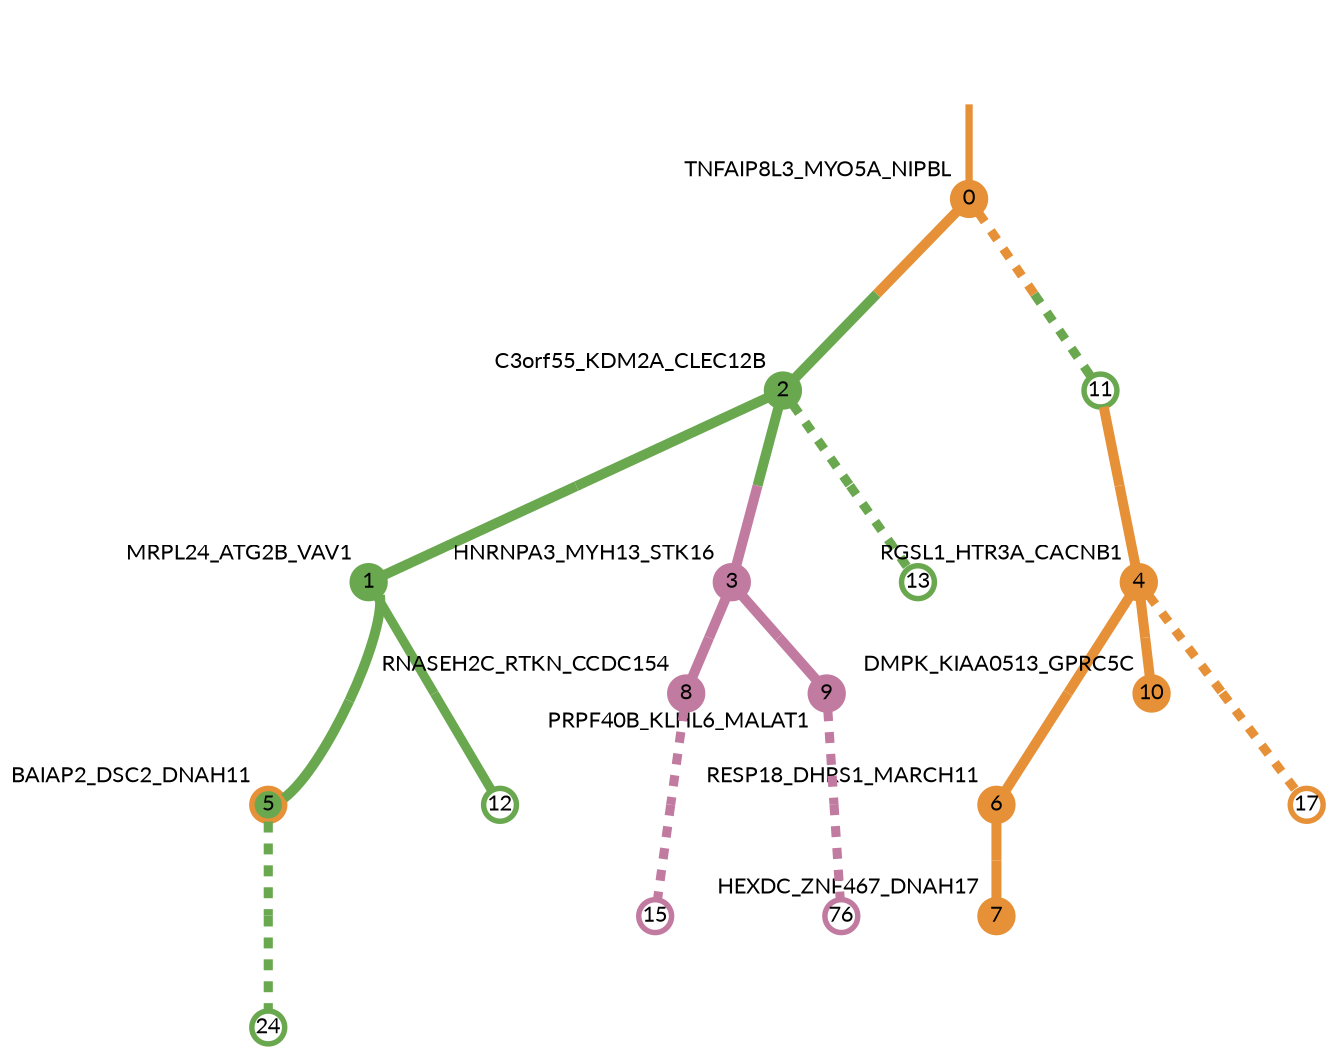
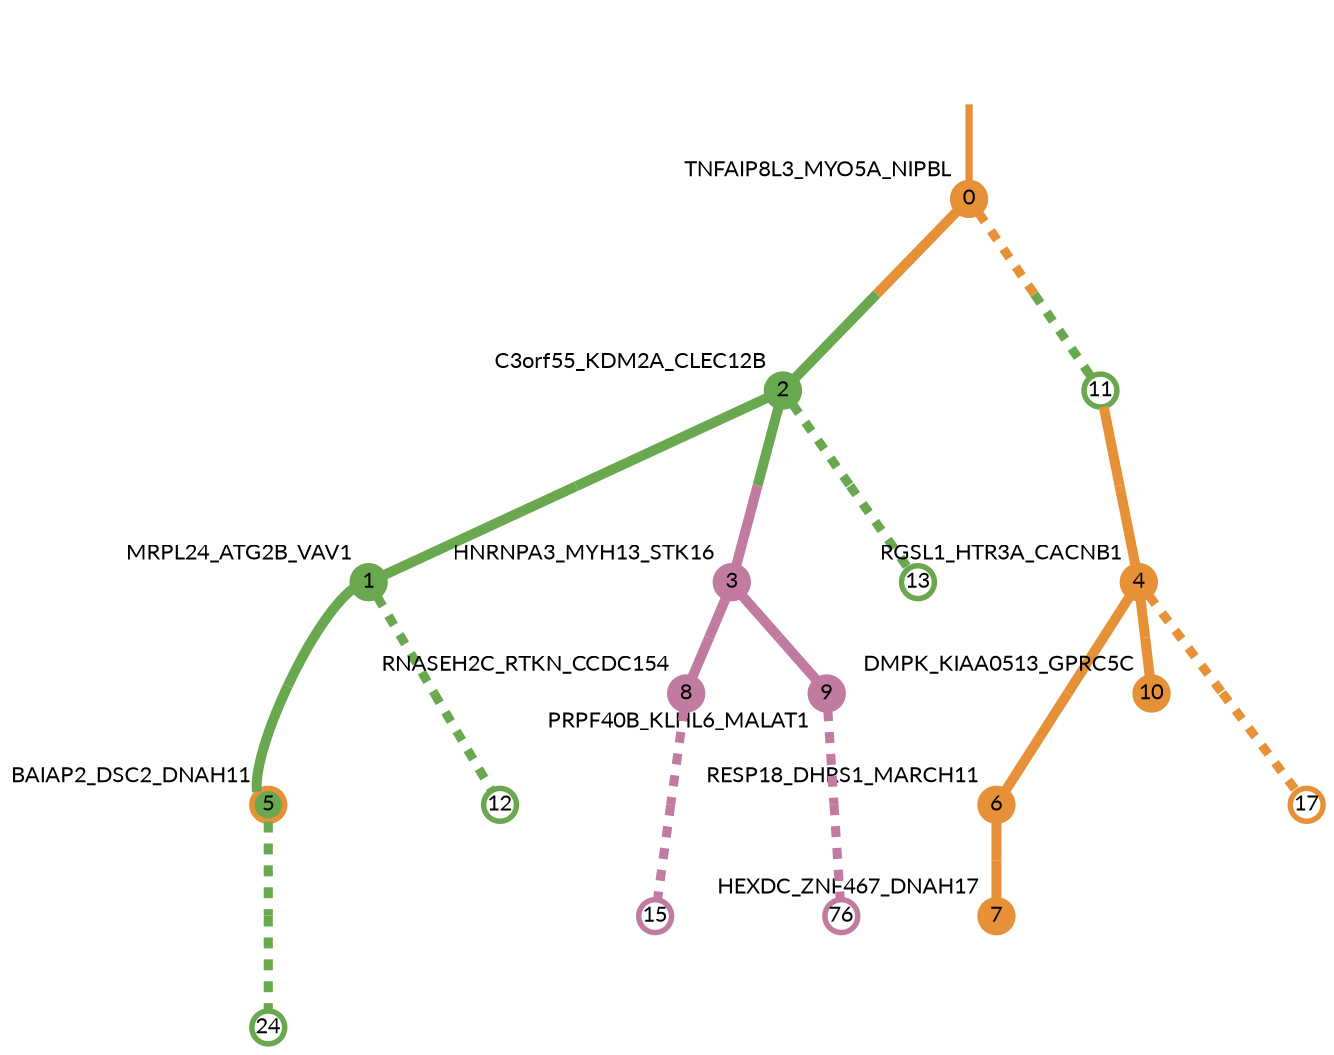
(434, 693) -> (434, 693)
(348, 704) -> (289, 683)
